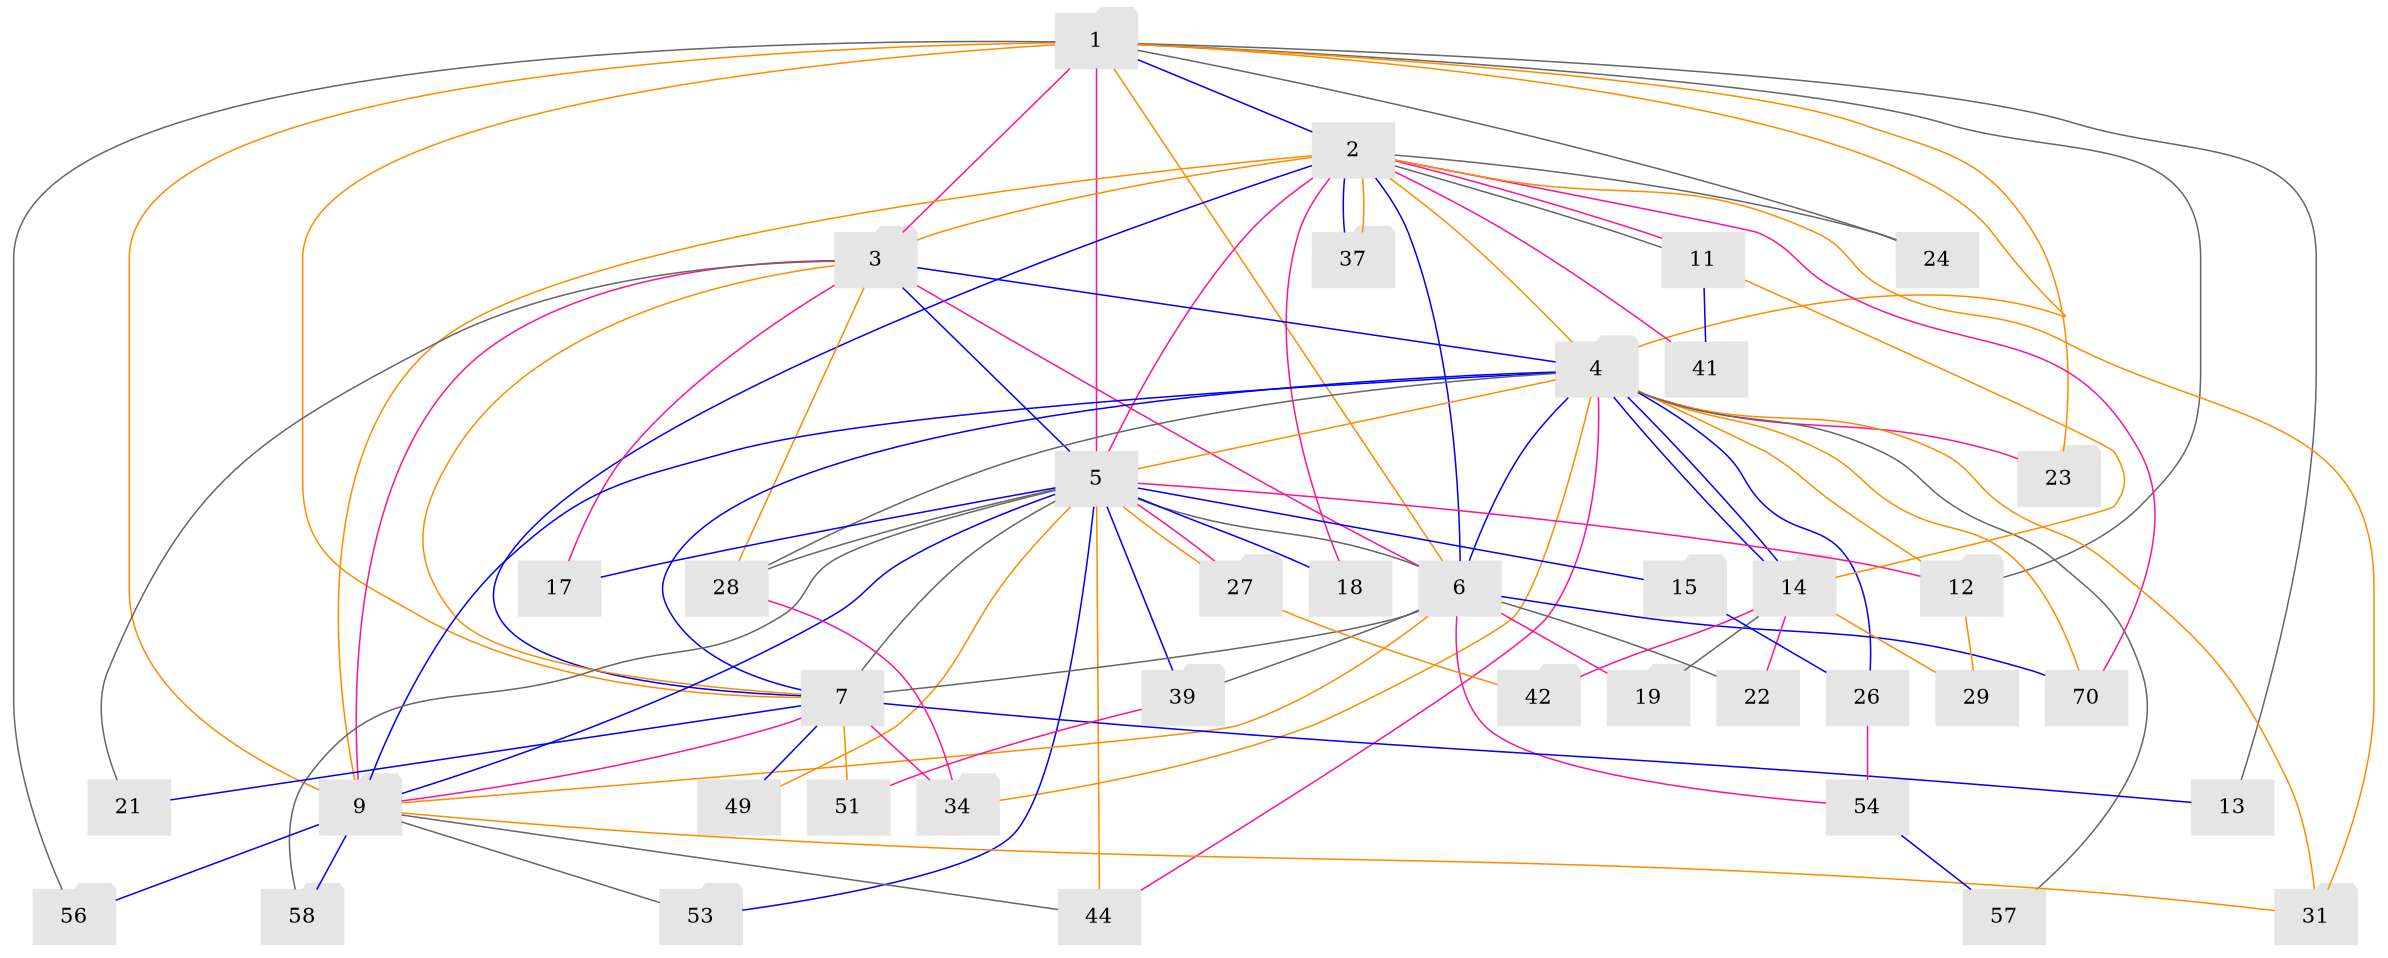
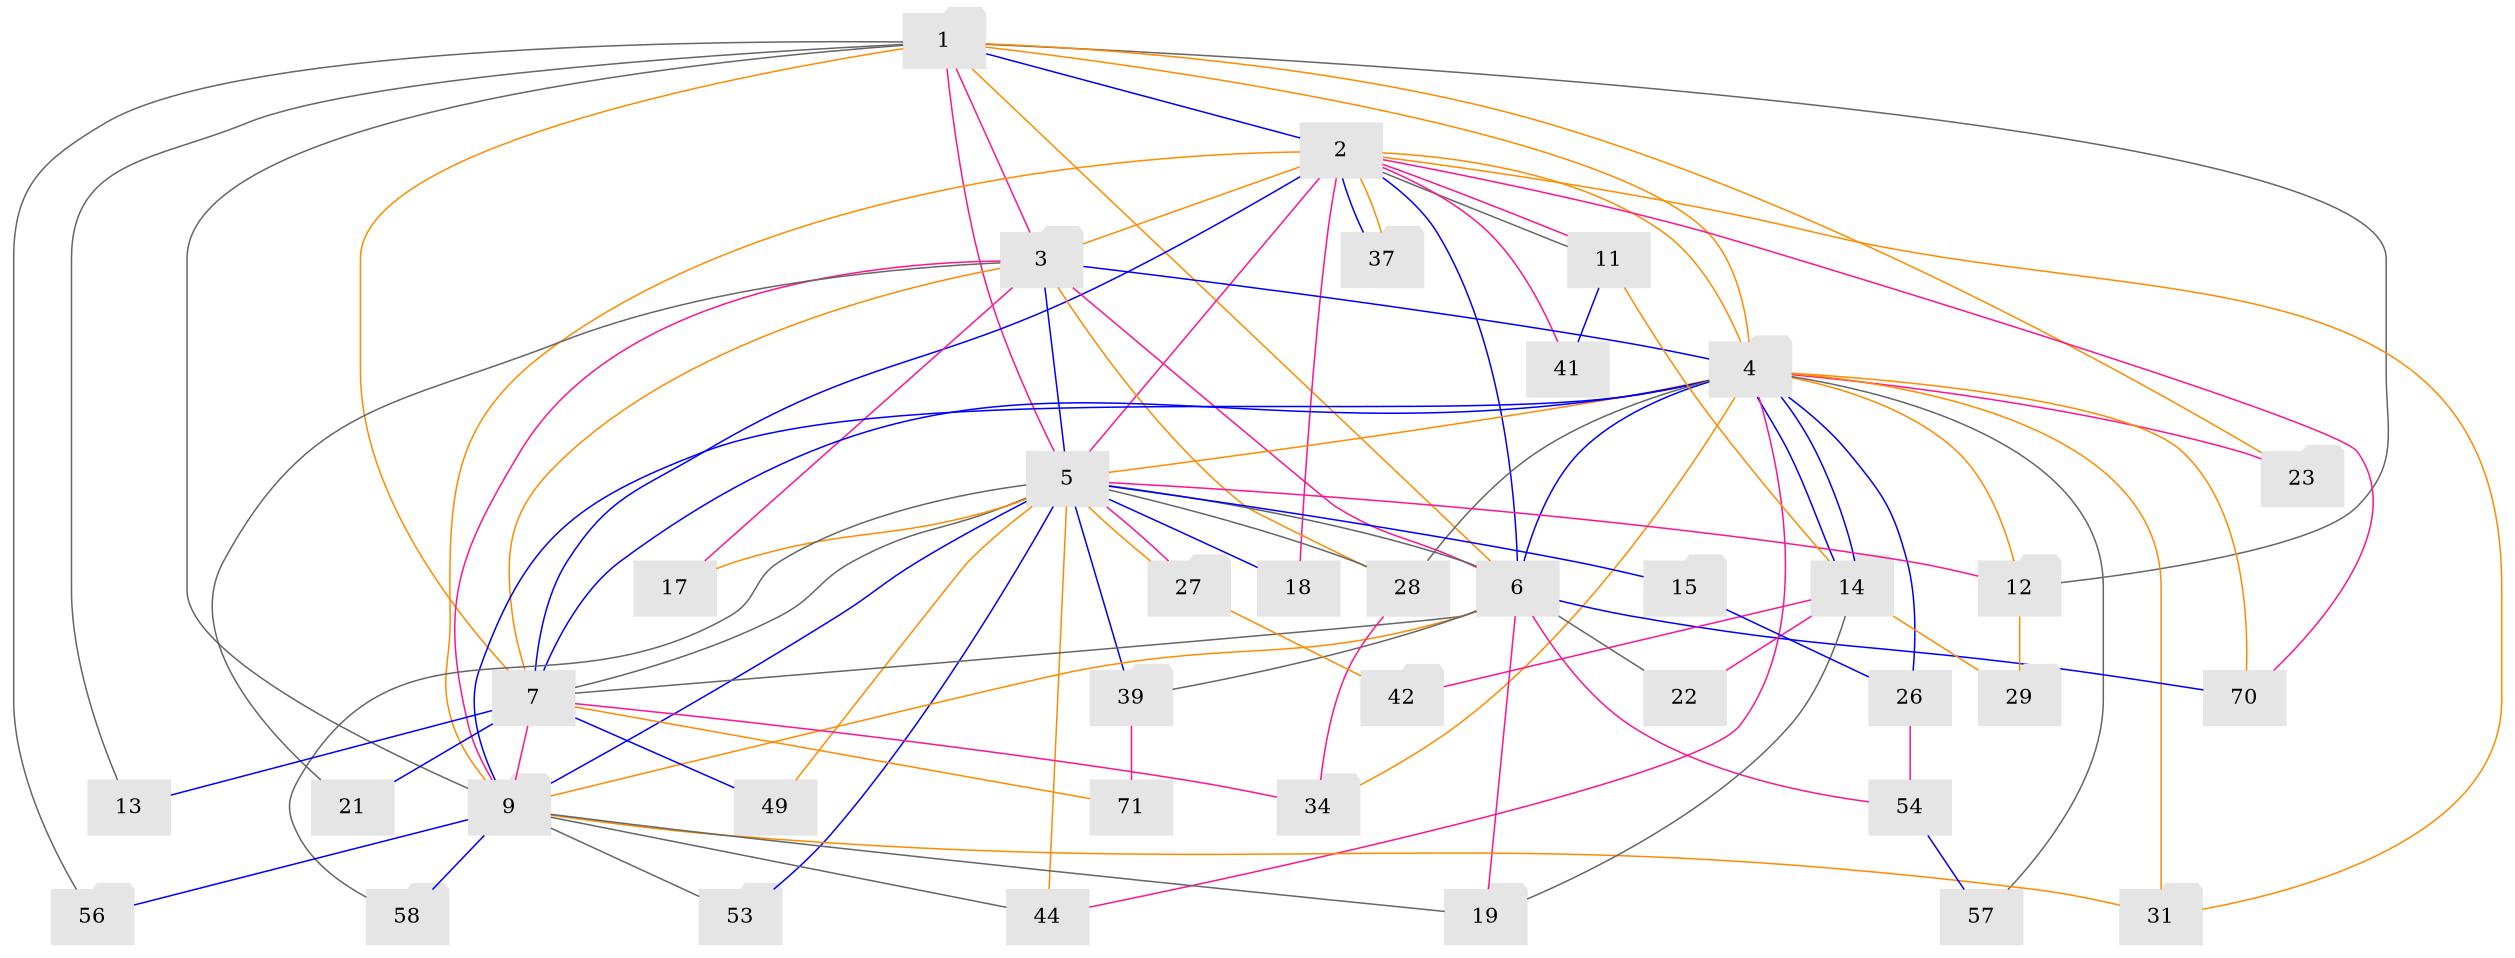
(259, 141) -> (206, 217)
(1938, 260) -> none
(805, 535) -> (871, 534)
(1977, 698) -> (2020, 698)
(849, 808) -> (1132, 808)
none -> (998, 865)
